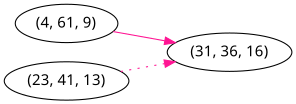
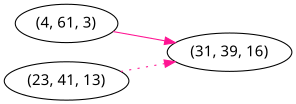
(67, 23) -> (67, 23)
(230, 52) -> (230, 52)
